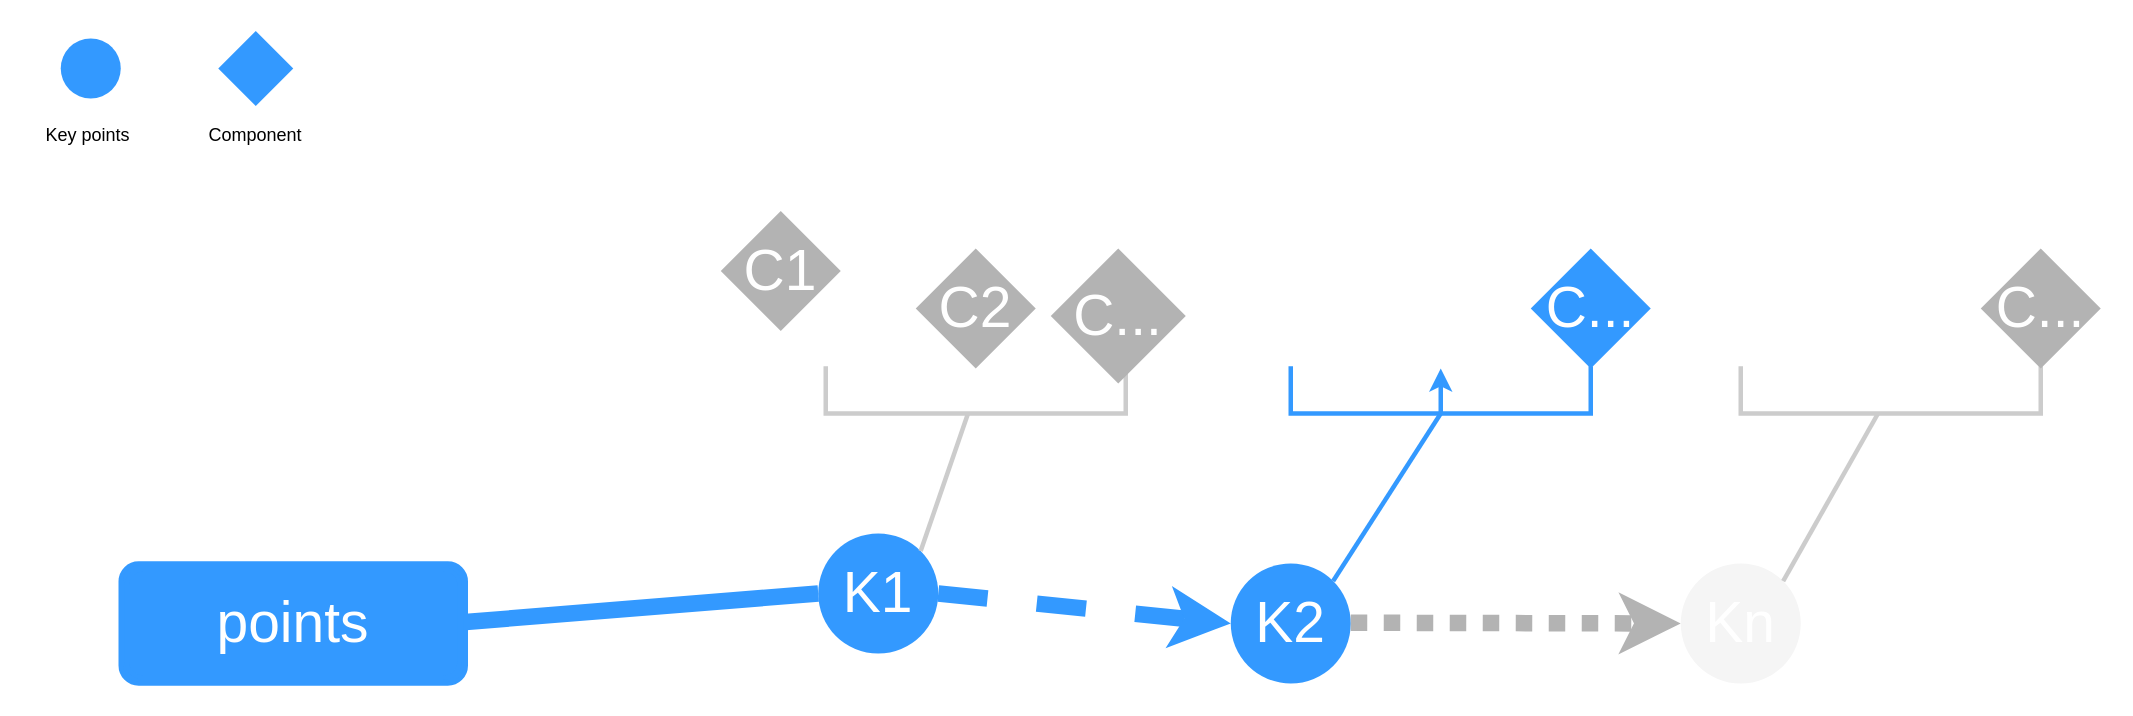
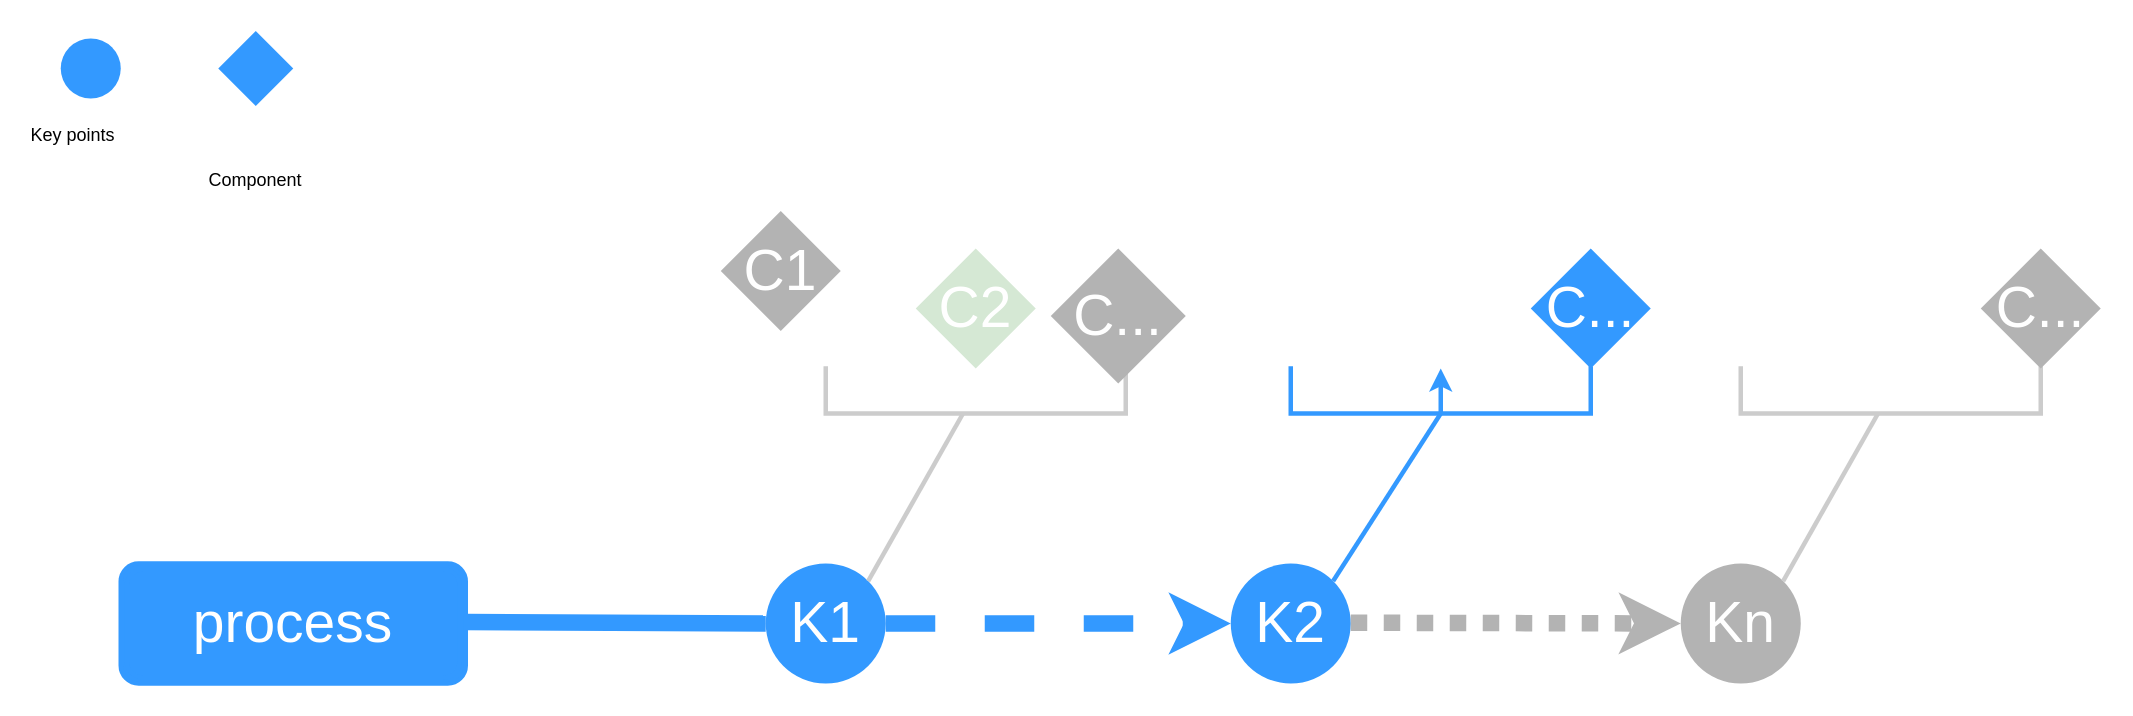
(91, 136) -> (76, 136)
(256, 136) -> (256, 181)
(976, 308) -> (976, 308)
(878, 593) -> (826, 623)
(293, 623) -> (293, 623)
(1741, 623) -> (1741, 623)
